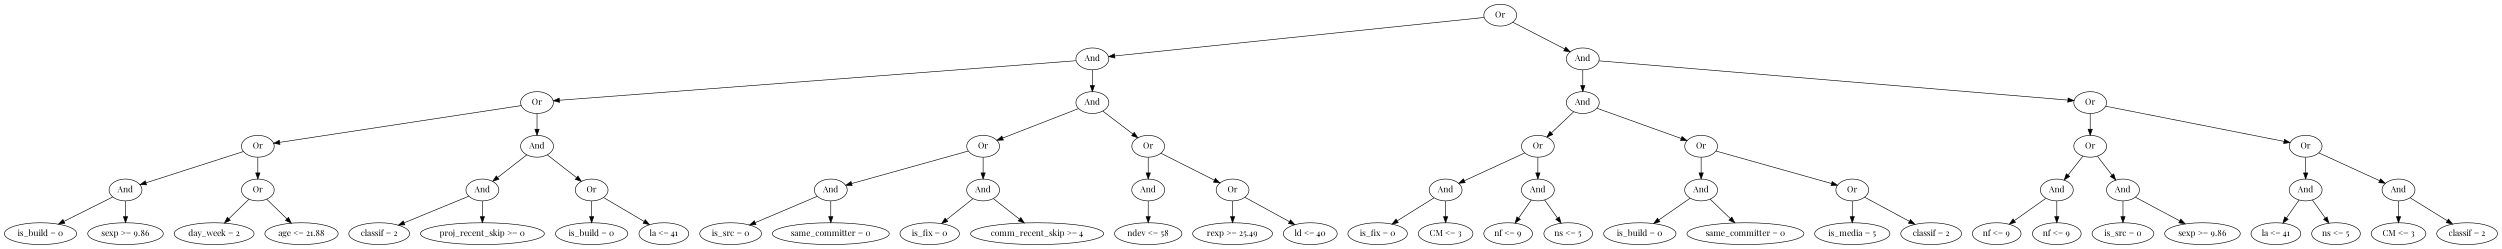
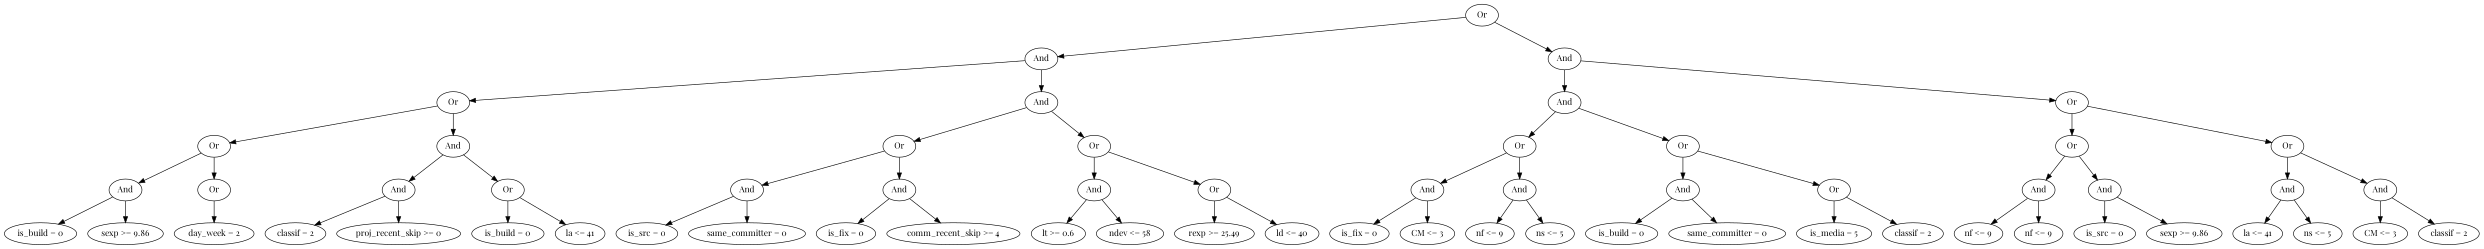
(302, 234) -> none
none -> (1058, 234)
